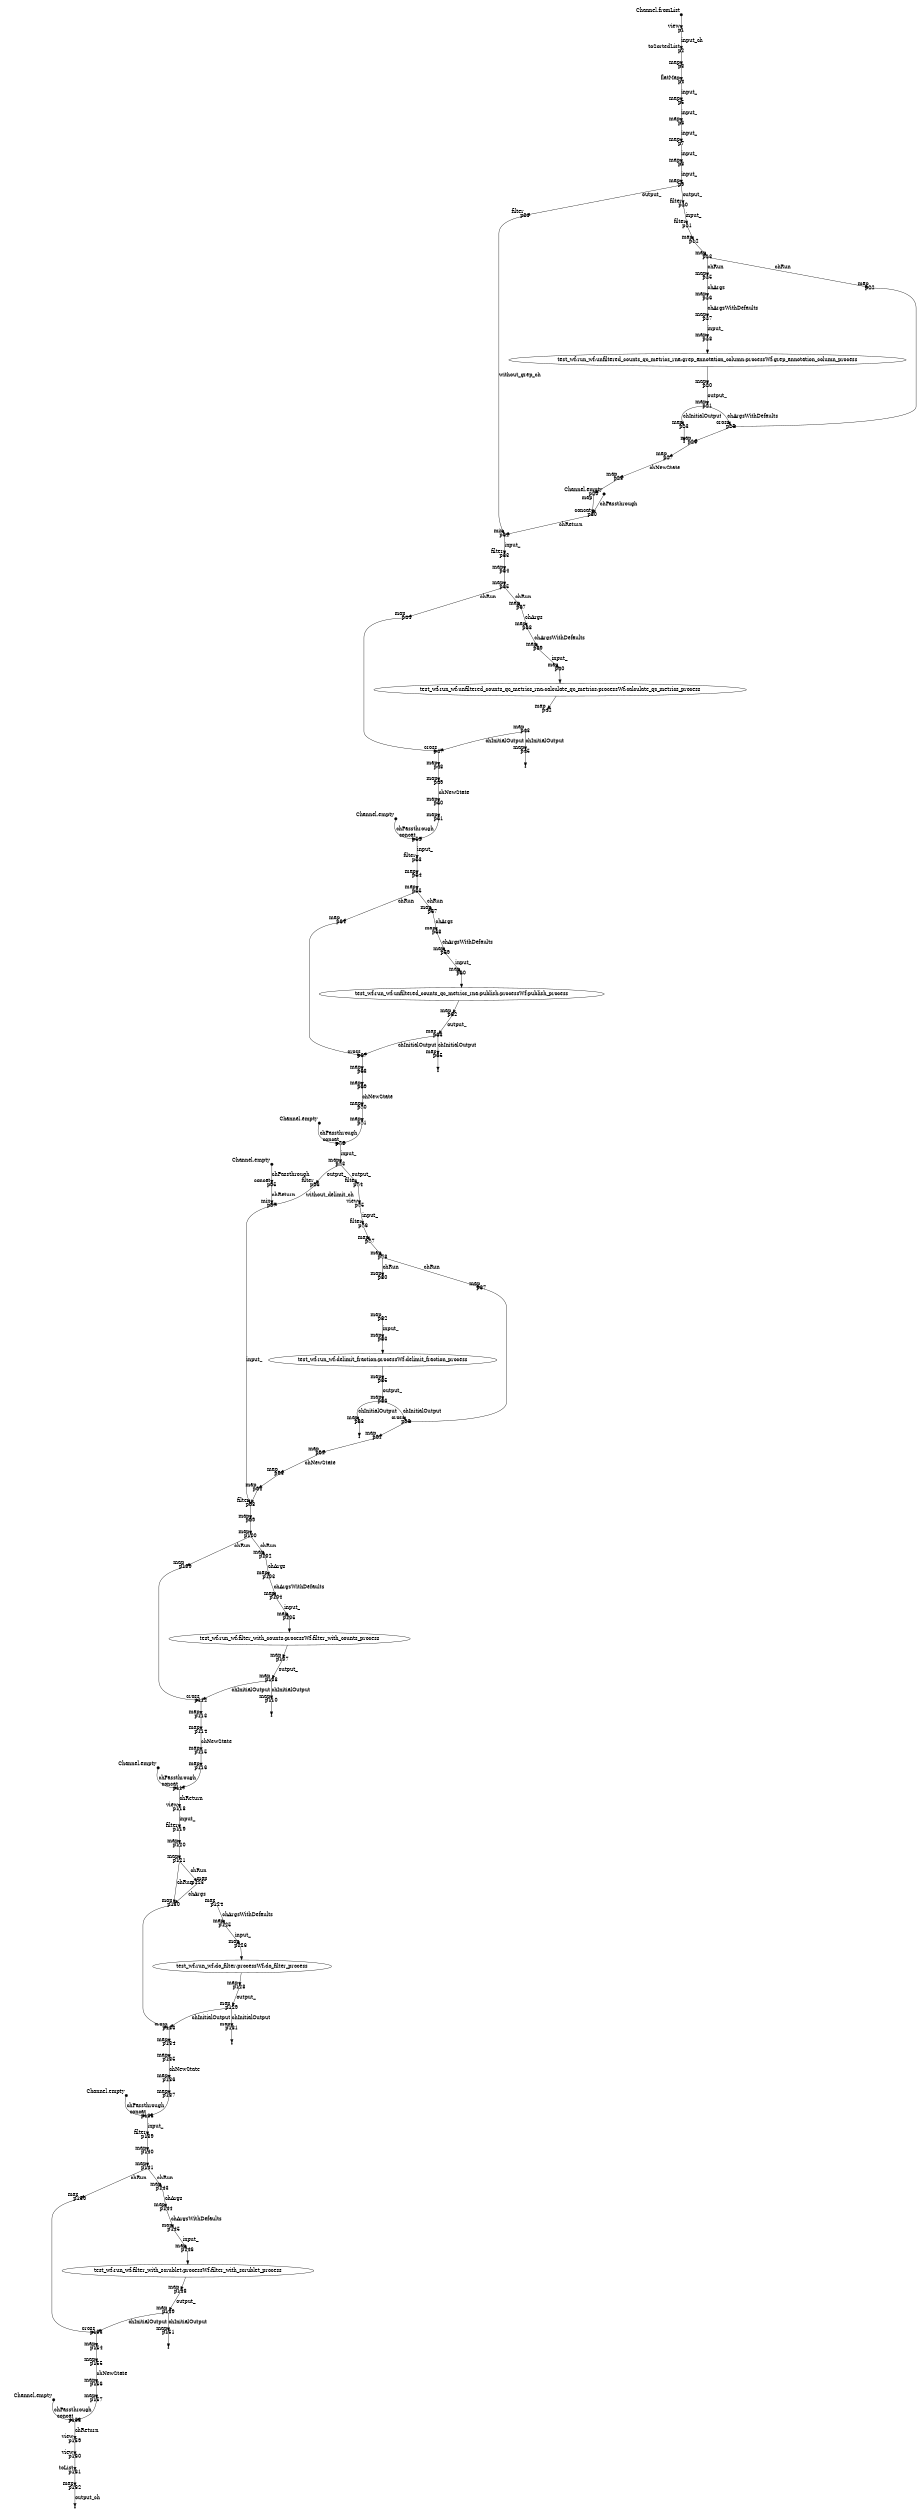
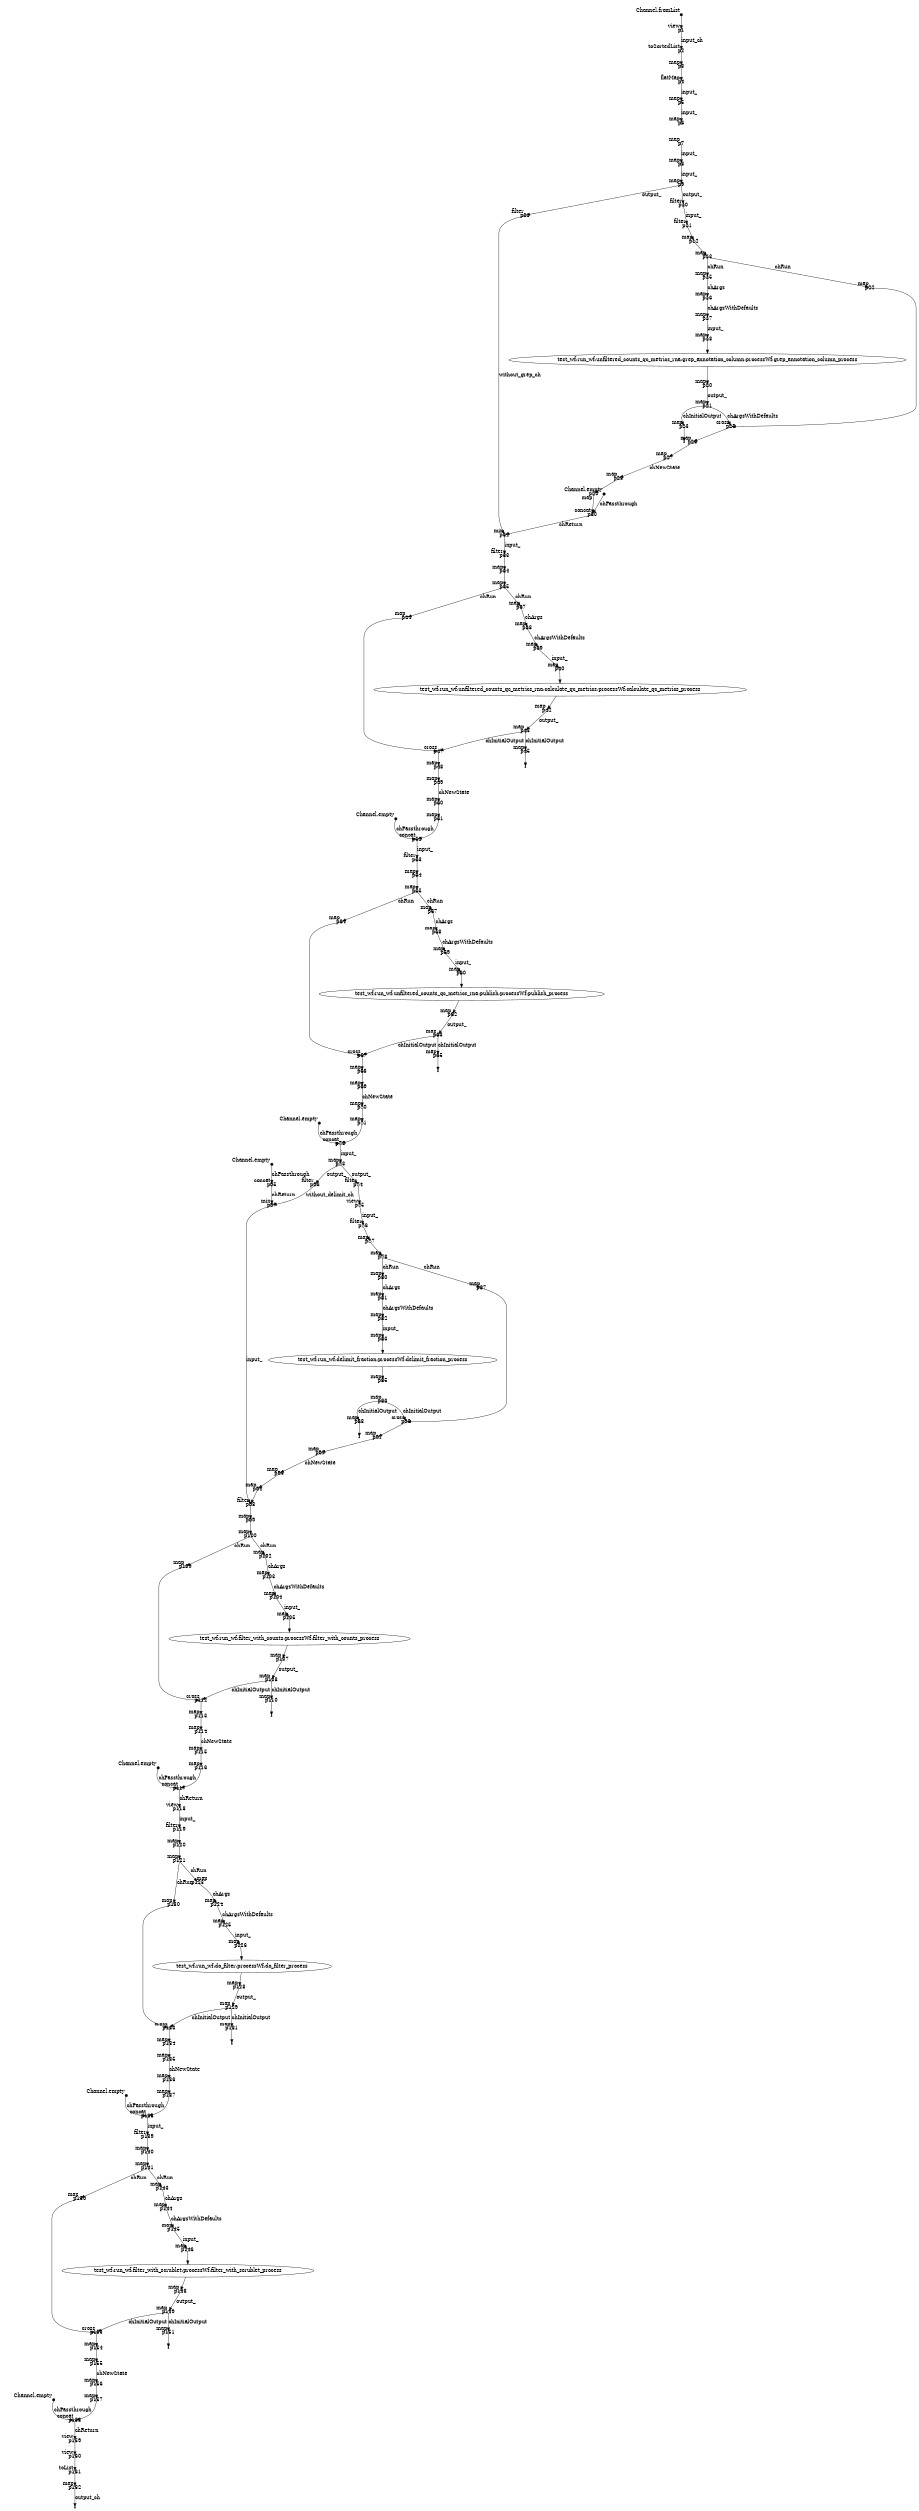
(681, 132) -> none
none -> (538, 719)
none -> (383, 1298)
(383, 1389) -> none
(187, 1892) -> (208, 1891)
